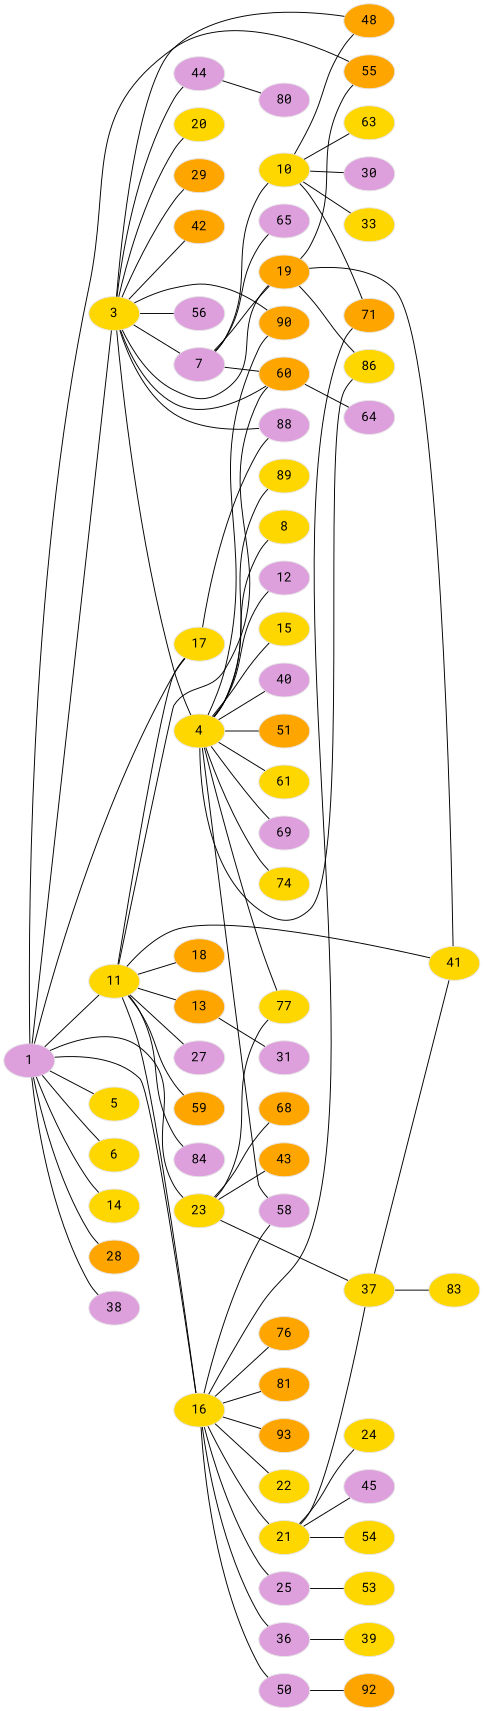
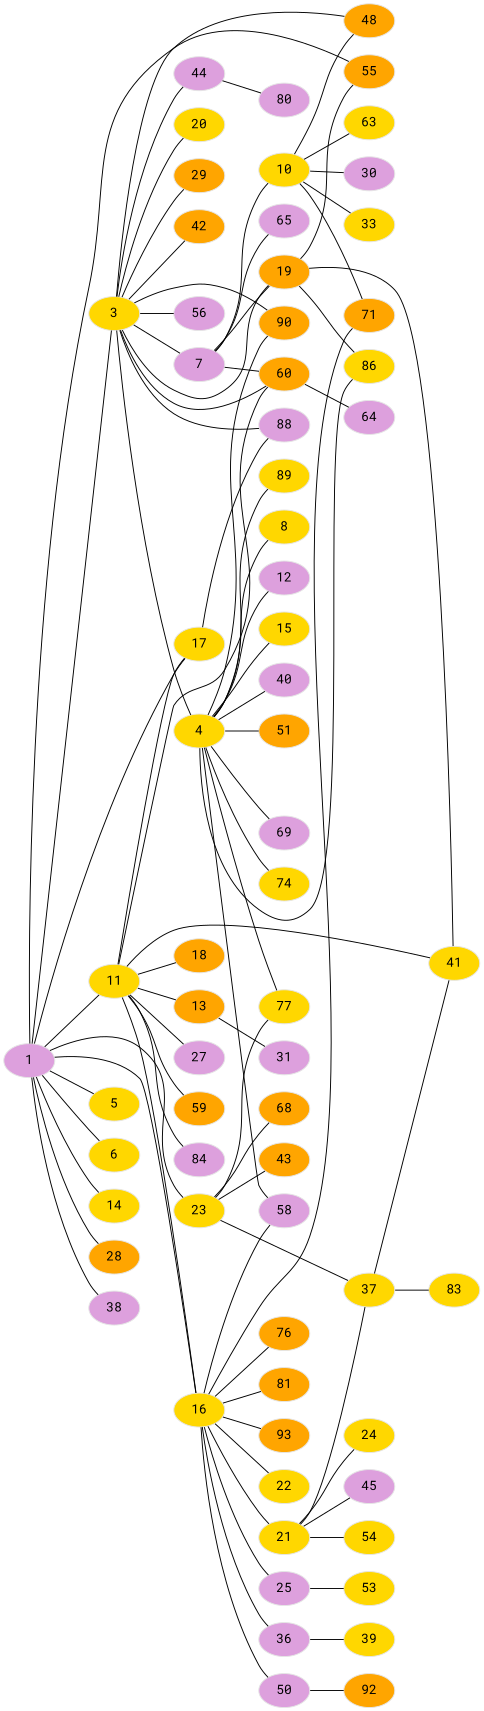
(284, 782) -> none
